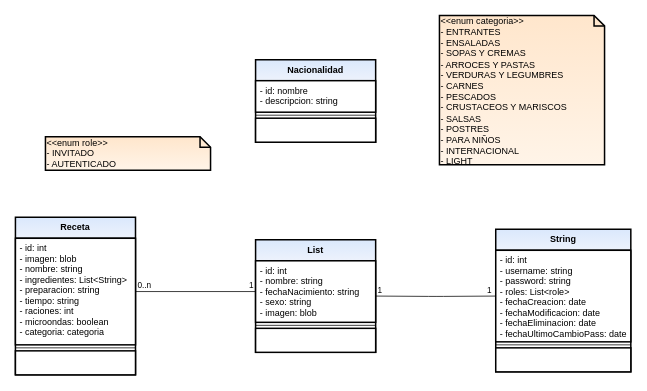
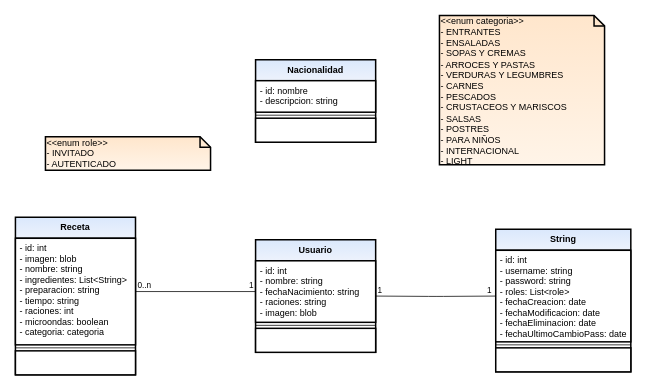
(315, 250) -> (315, 250)
(276, 271) -> (276, 271)
